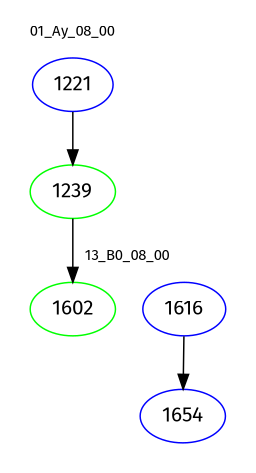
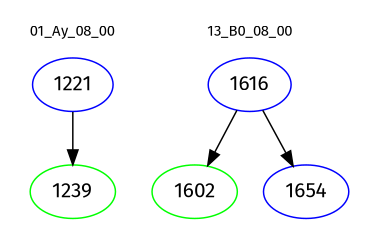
(73, 251) -> (226, 131)
